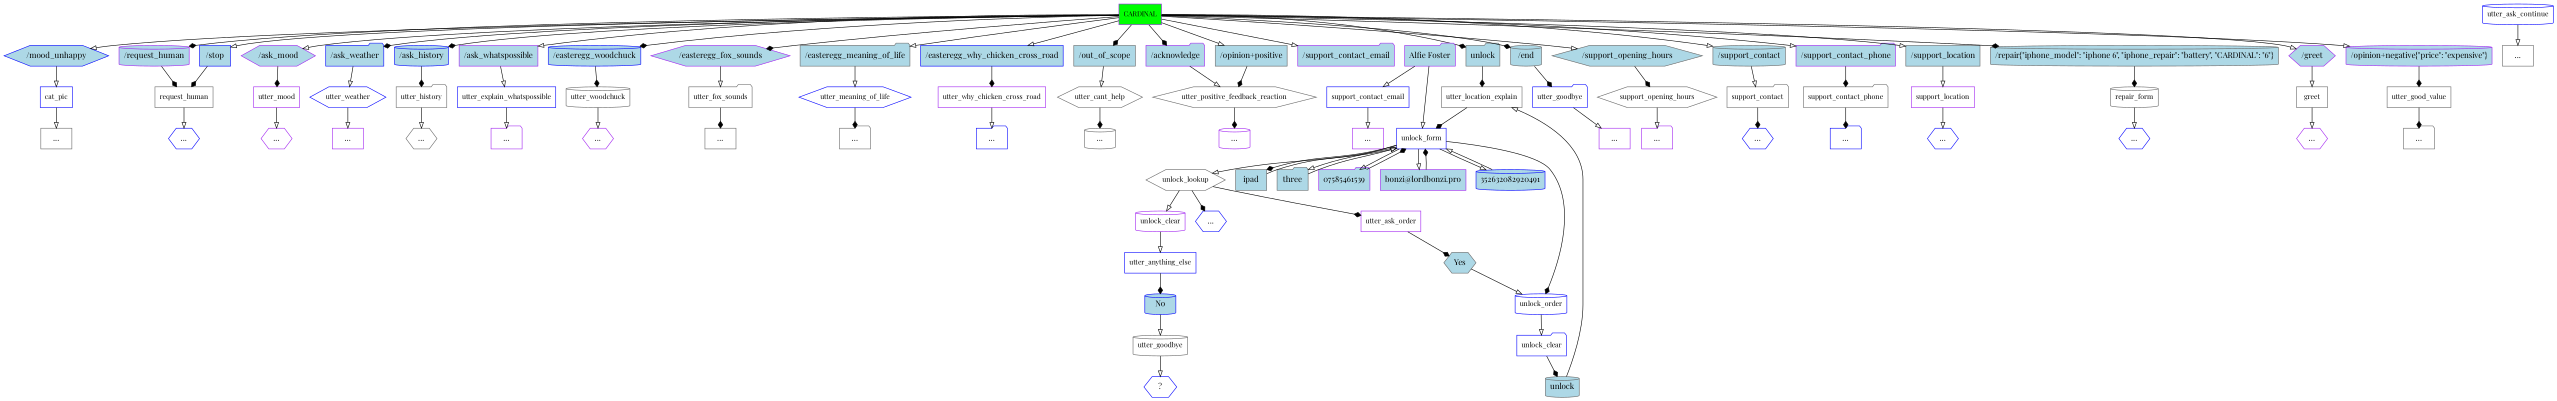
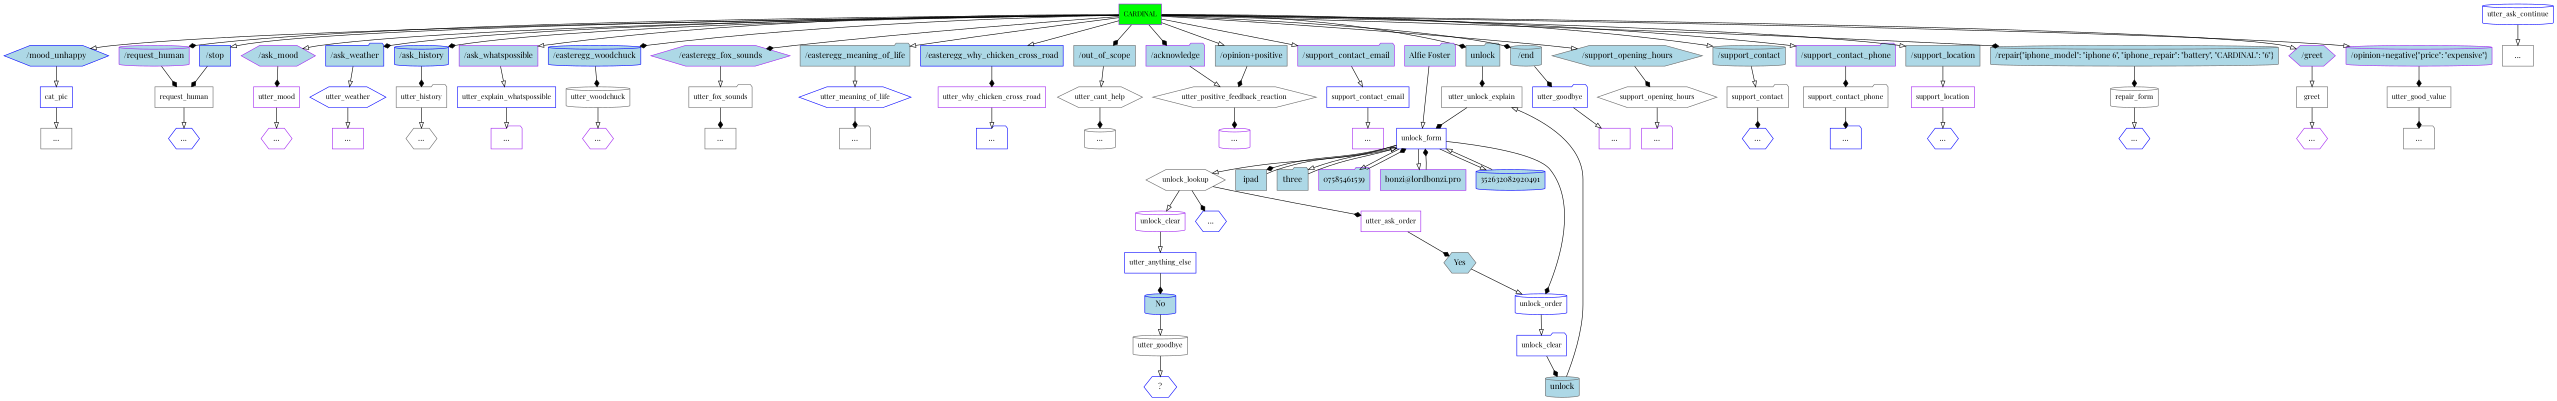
(1401, 75) -> (1356, 74)
(1482, 97) -> (1482, 97)
